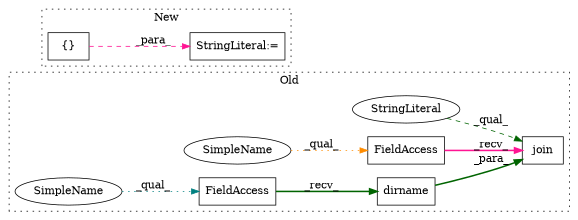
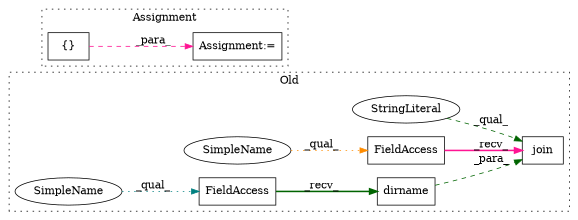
(166, 18) -> (165, 18)
(237, 46) -> (237, 46)
(475, 175) -> (475, 175)
